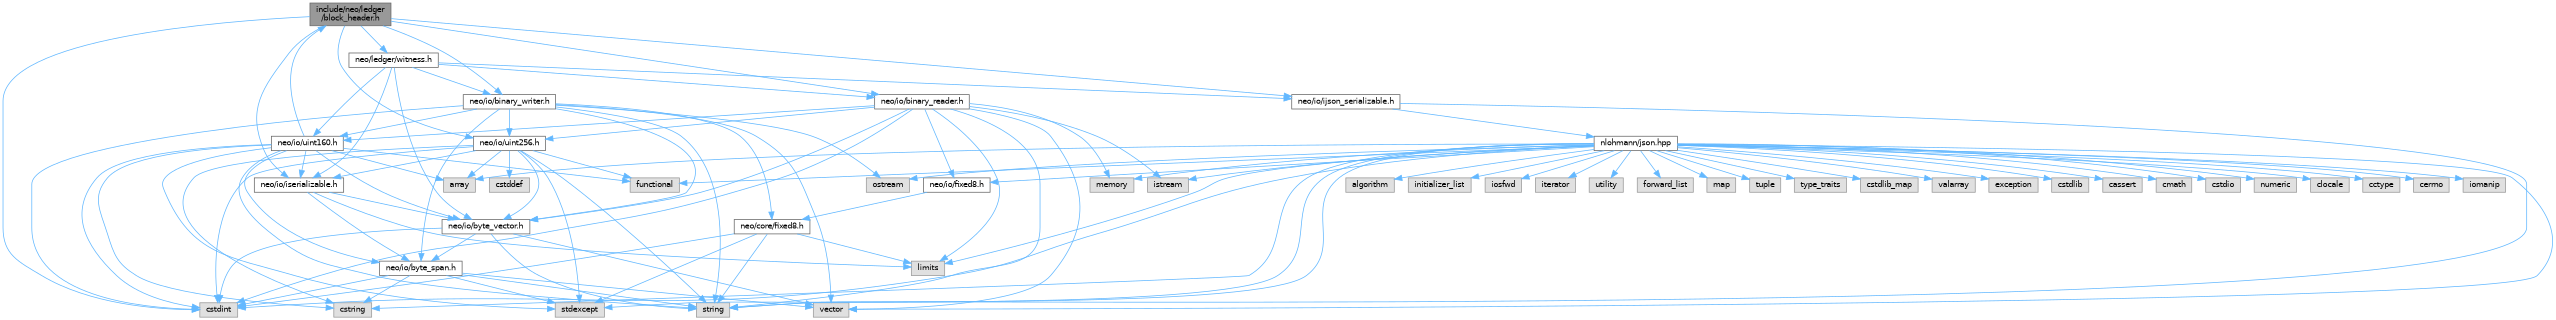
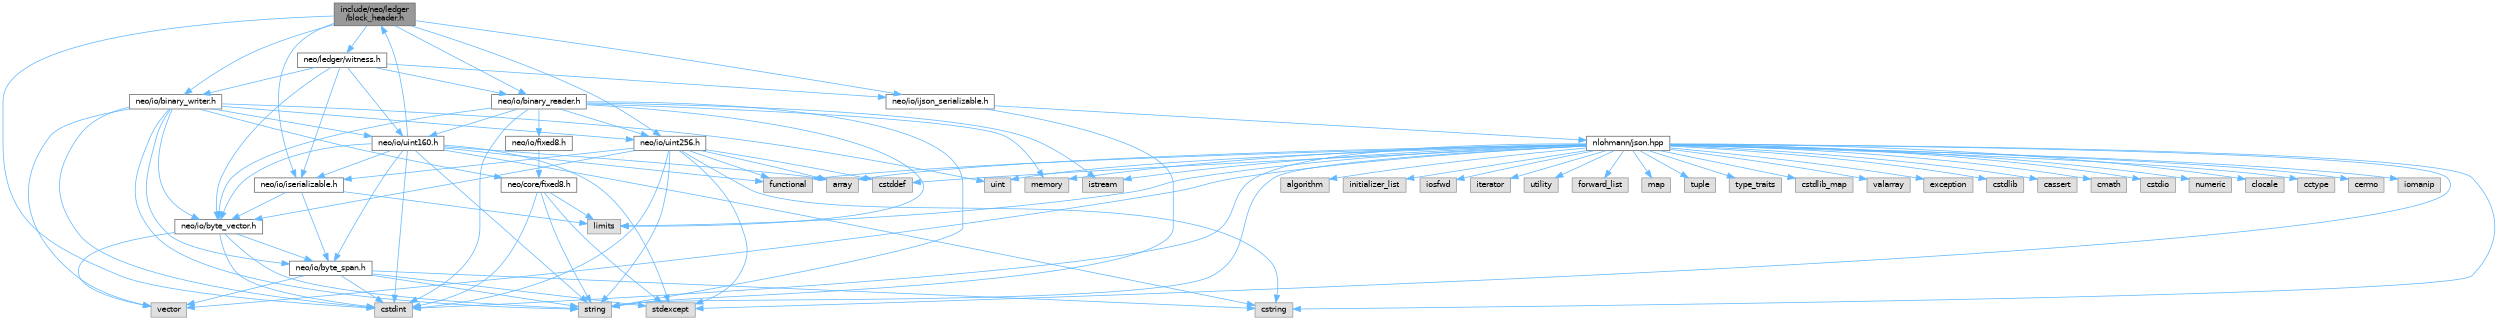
(1296, 164) -> (1253, 162)
(888, 185) -> (998, 185)
(1063, 259) -> none
